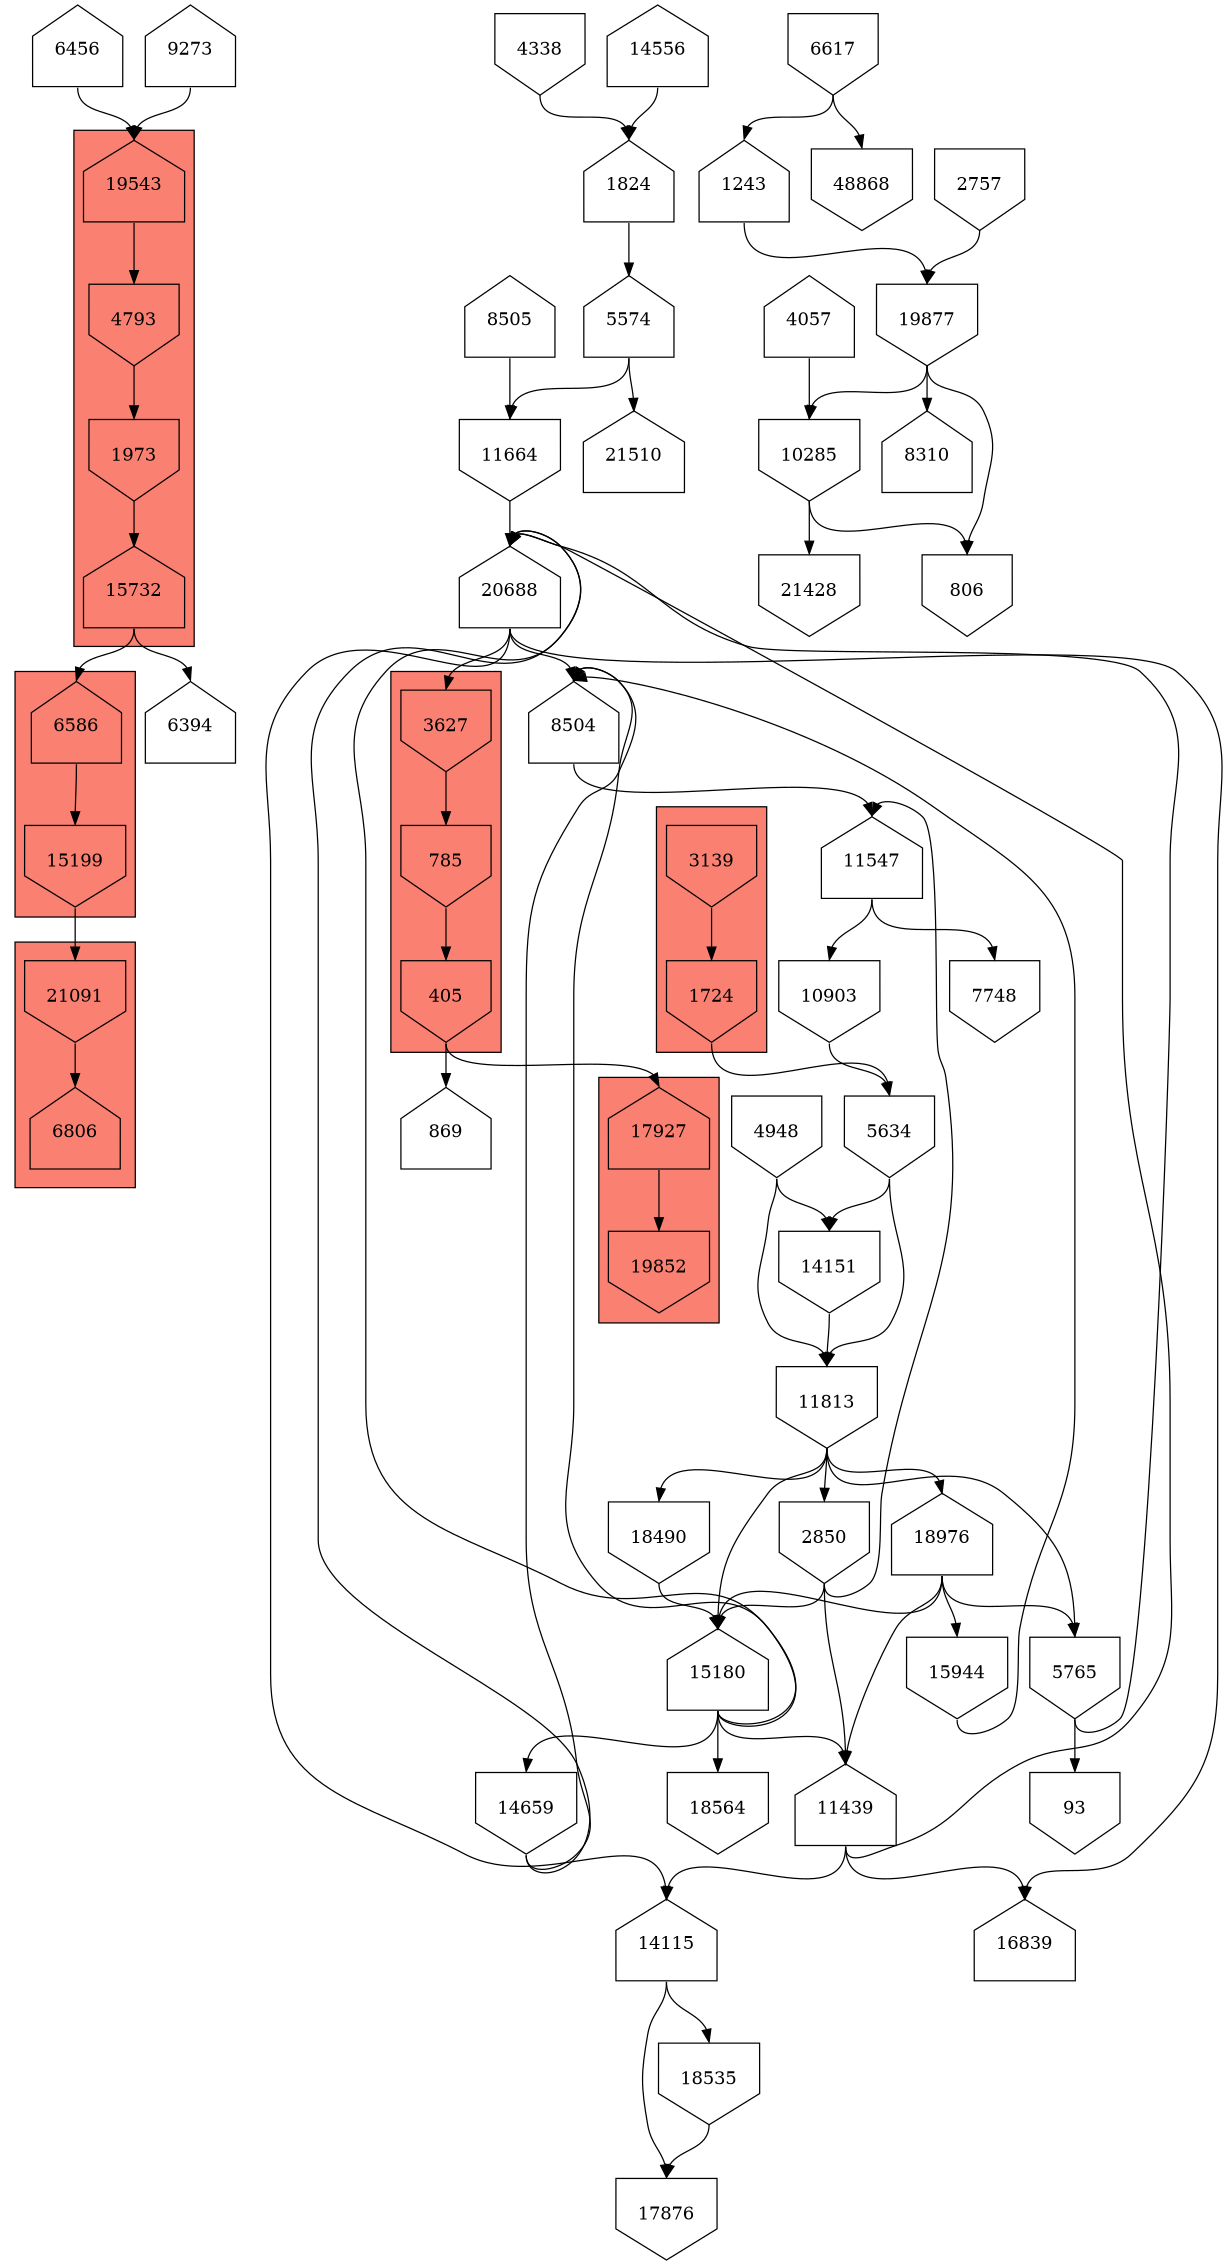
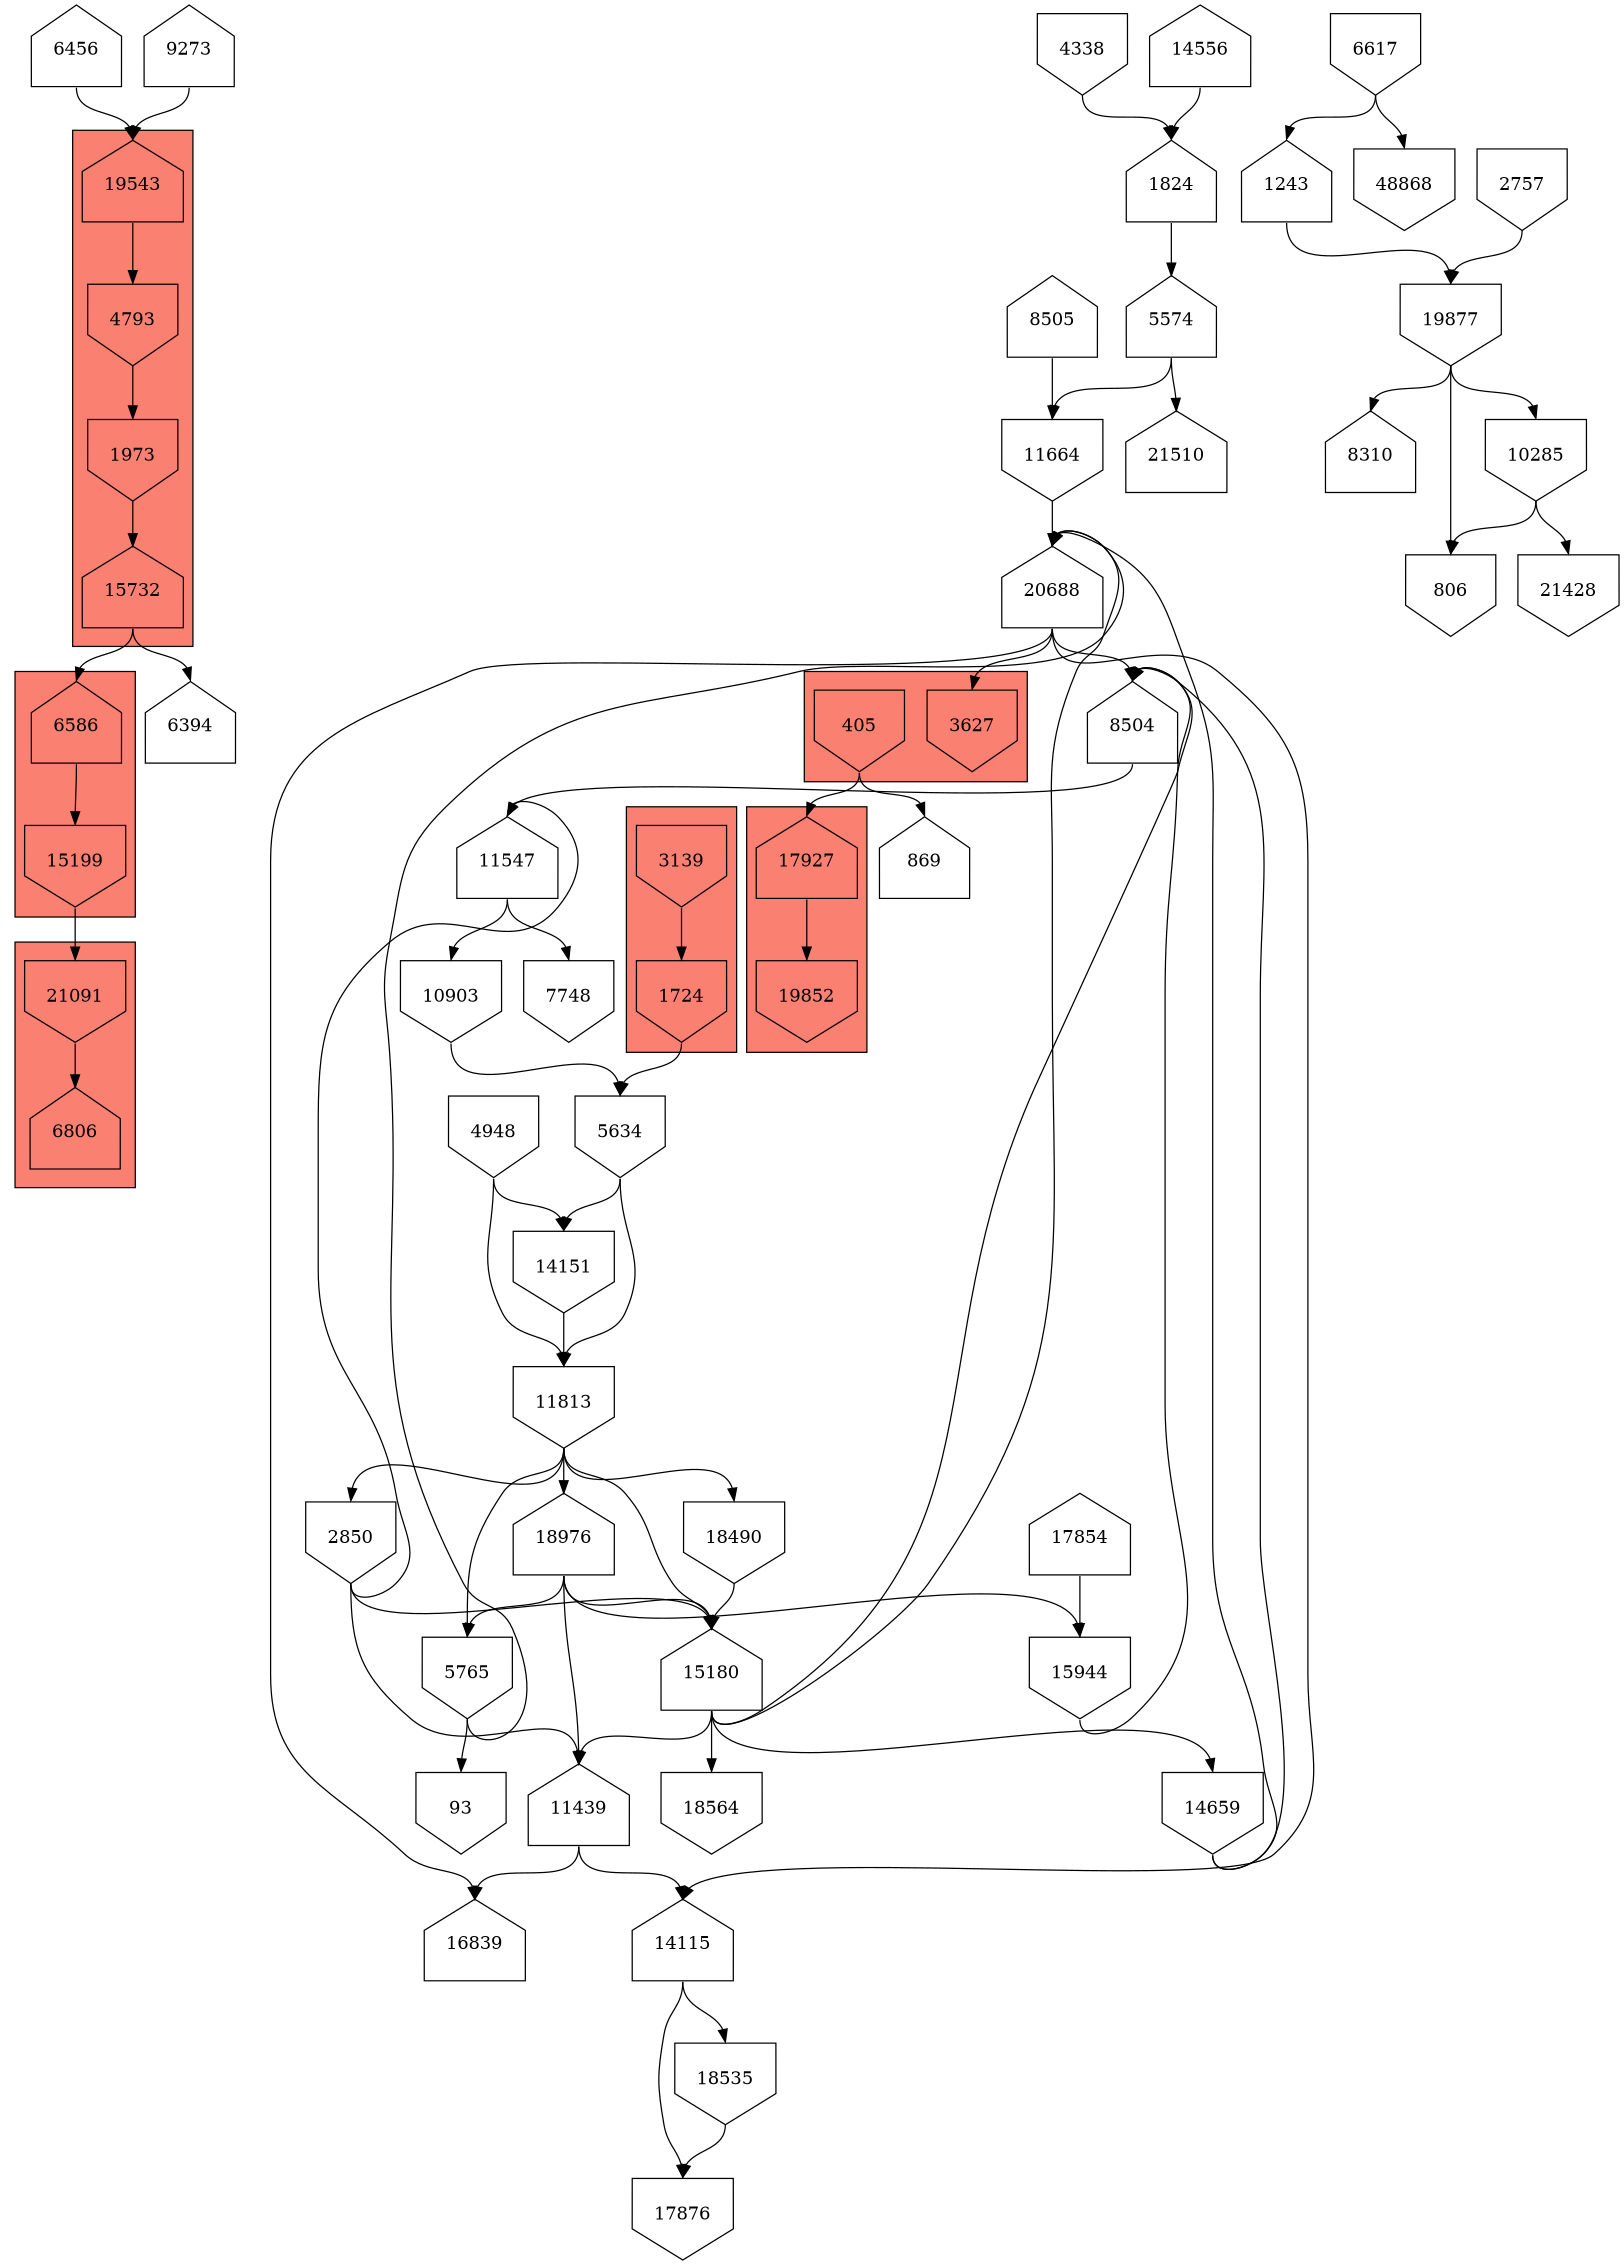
(809, 321) -> none
(446, 862) -> none
(1131, 1117) -> none
none -> (1080, 1538)
